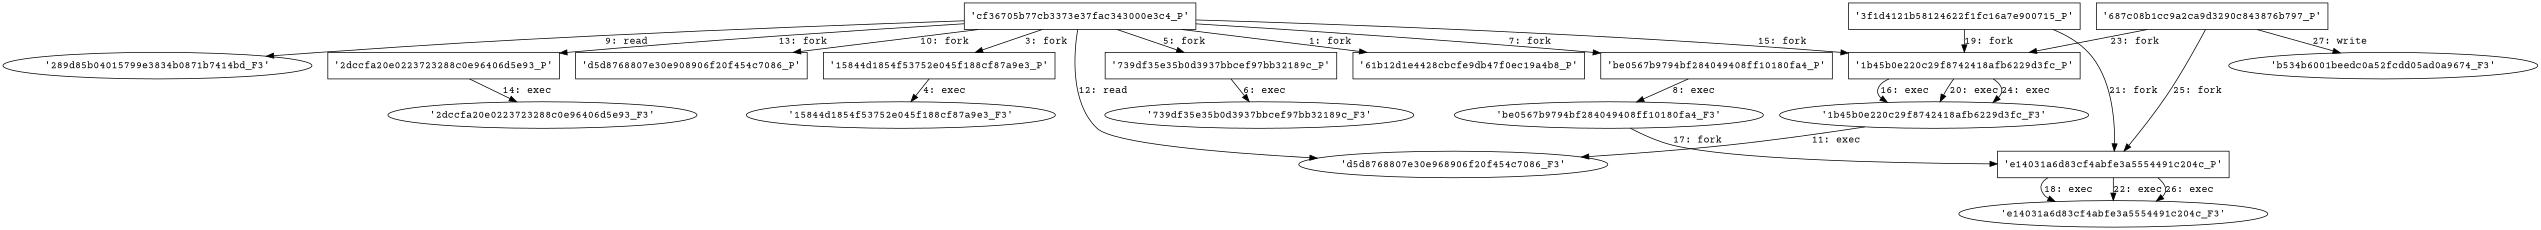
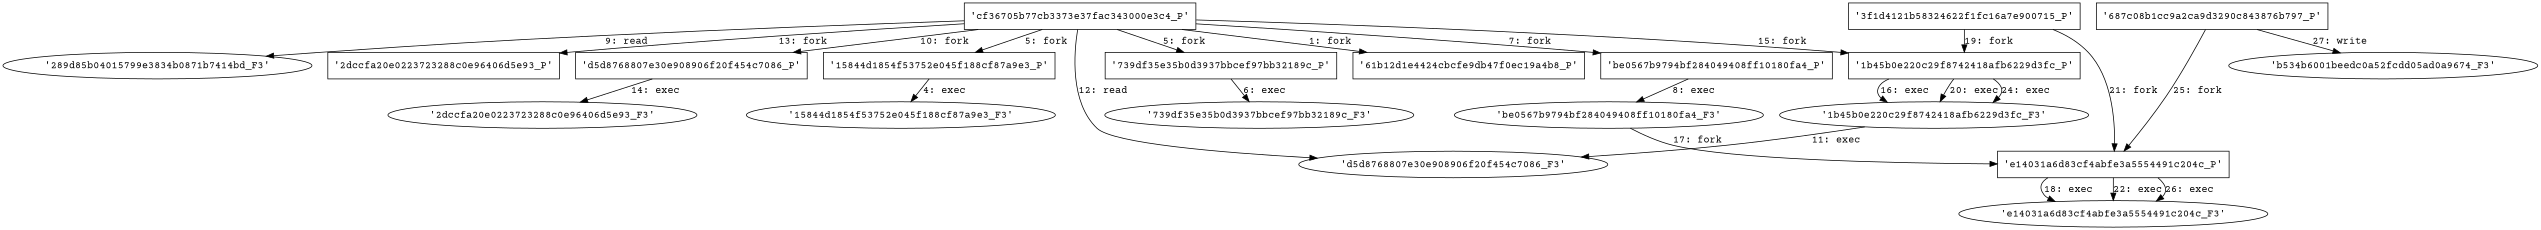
(1964, 16) -> (1964, 16)
(2092, 40) -> none
(1046, 41) -> (1046, 41)
(1469, 66) -> (1469, 66)
(490, 89) -> (620, 89)
(1453, 164) -> (1453, 164)
